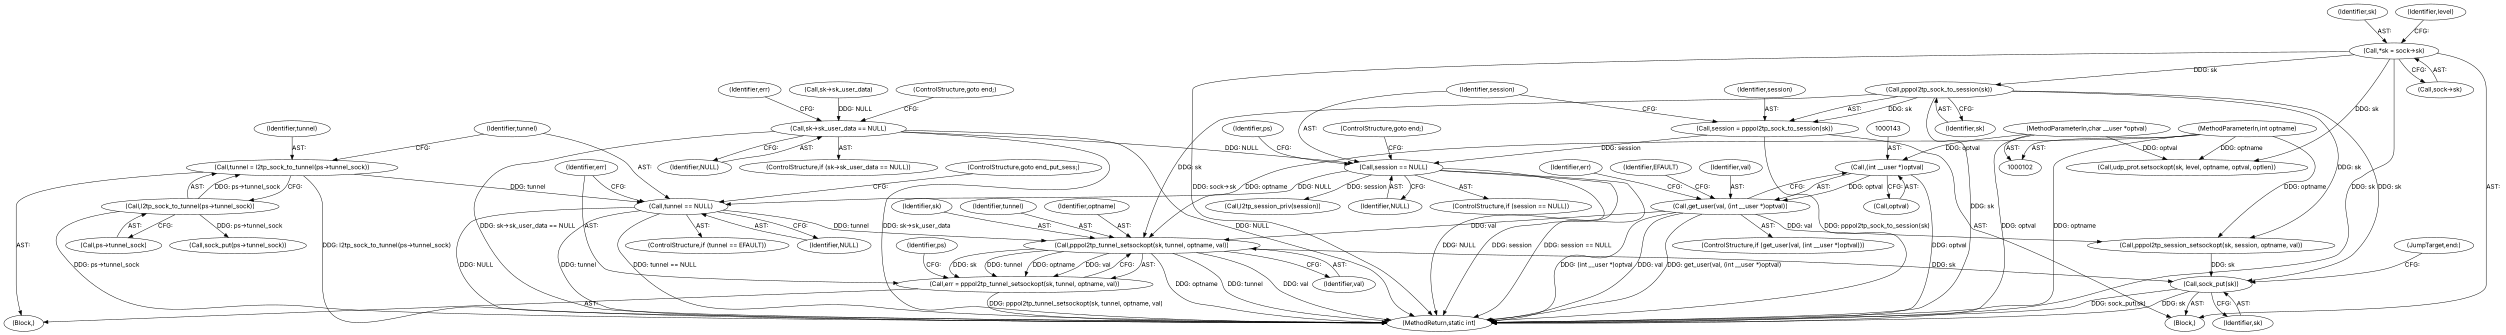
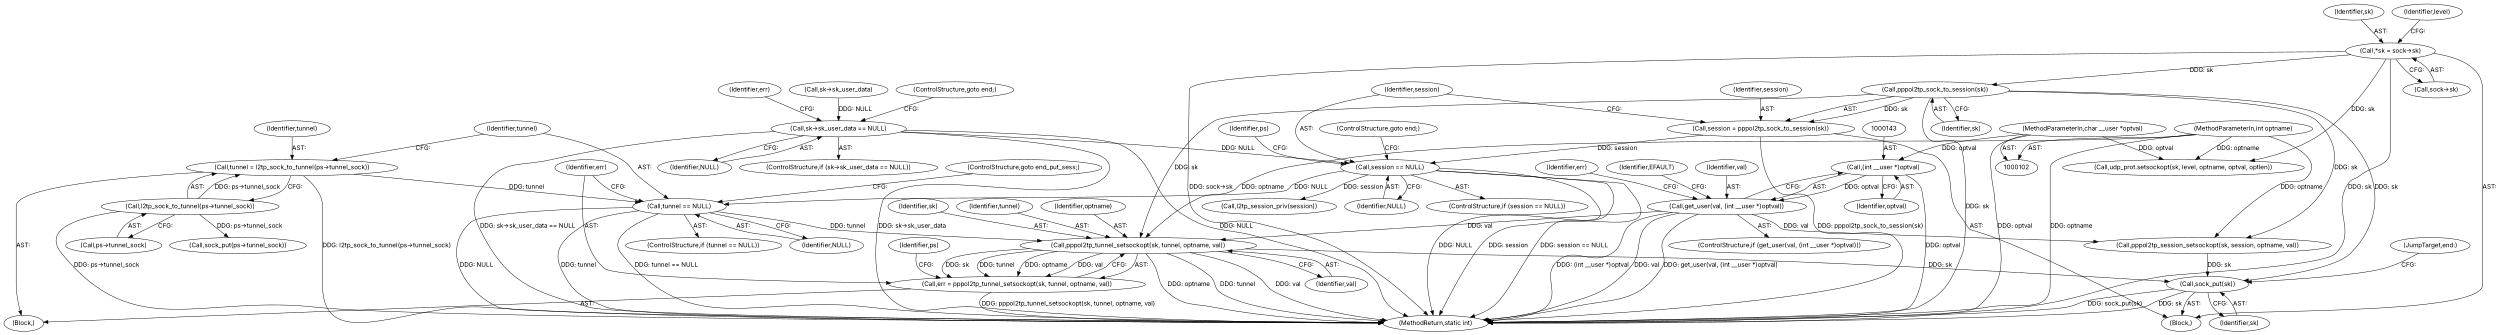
(1891, 207) -> (1882, 207)
(707, 246) -> (704, 246)
